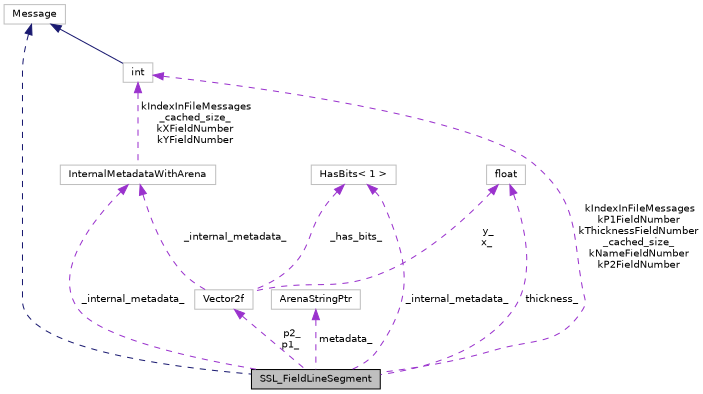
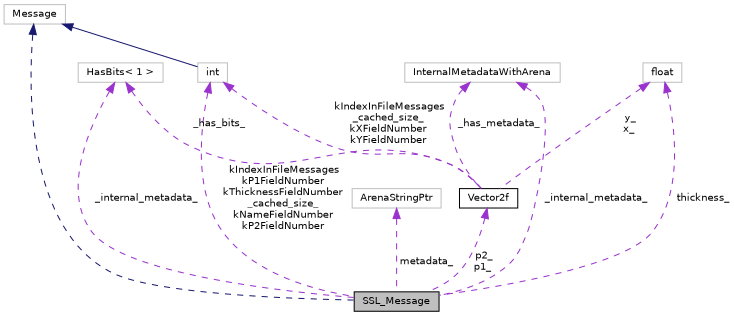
(138, 129) -> (333, 147)
(234, 237) -> (498, 124)
(224, 300) -> (489, 198)
(316, 379) -> (397, 302)
